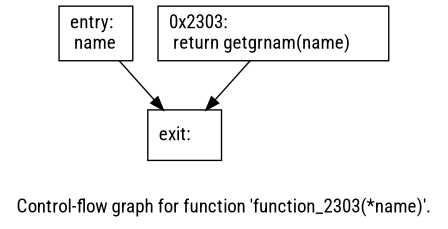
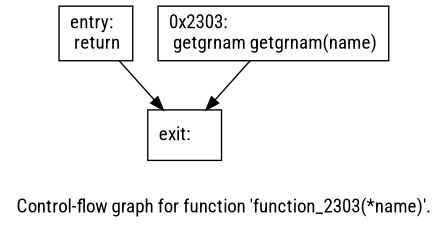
(93, 43) -> (95, 43)
(260, 43) -> (273, 43)
